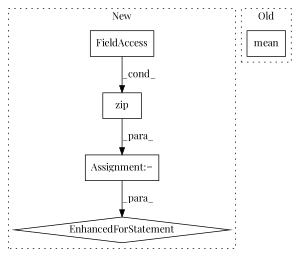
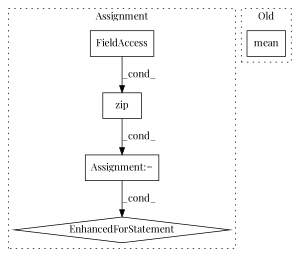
(122, 17) -> (122, 17)
(138, 137) -> (139, 137)
(138, 199) -> (139, 199)
